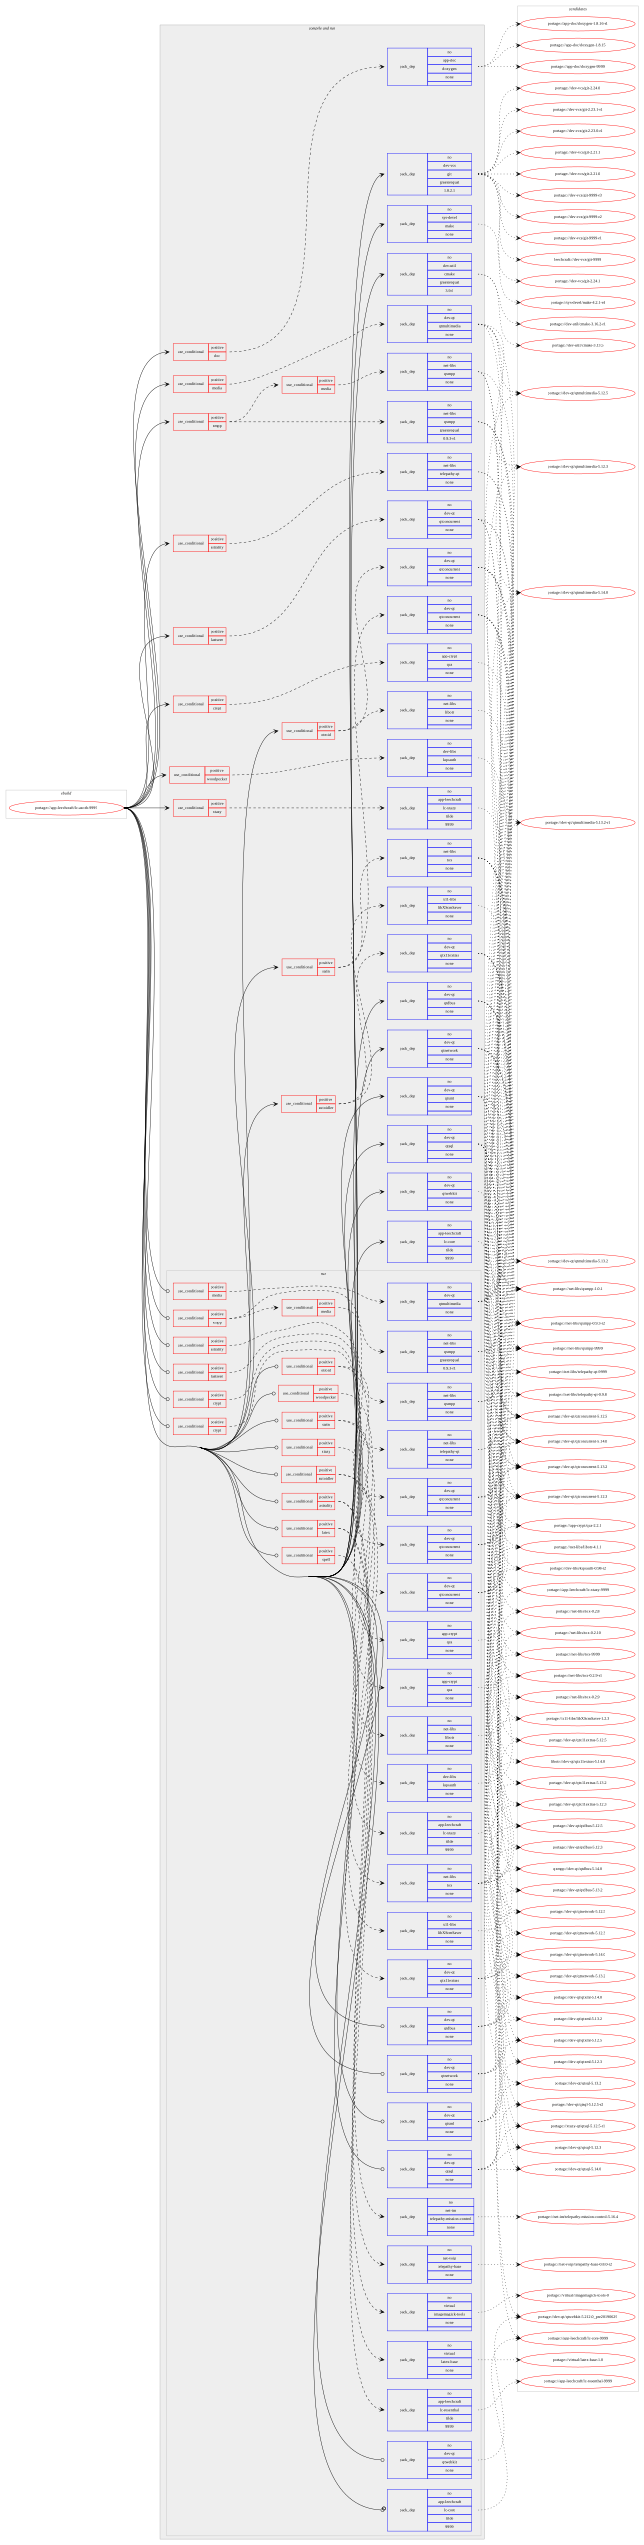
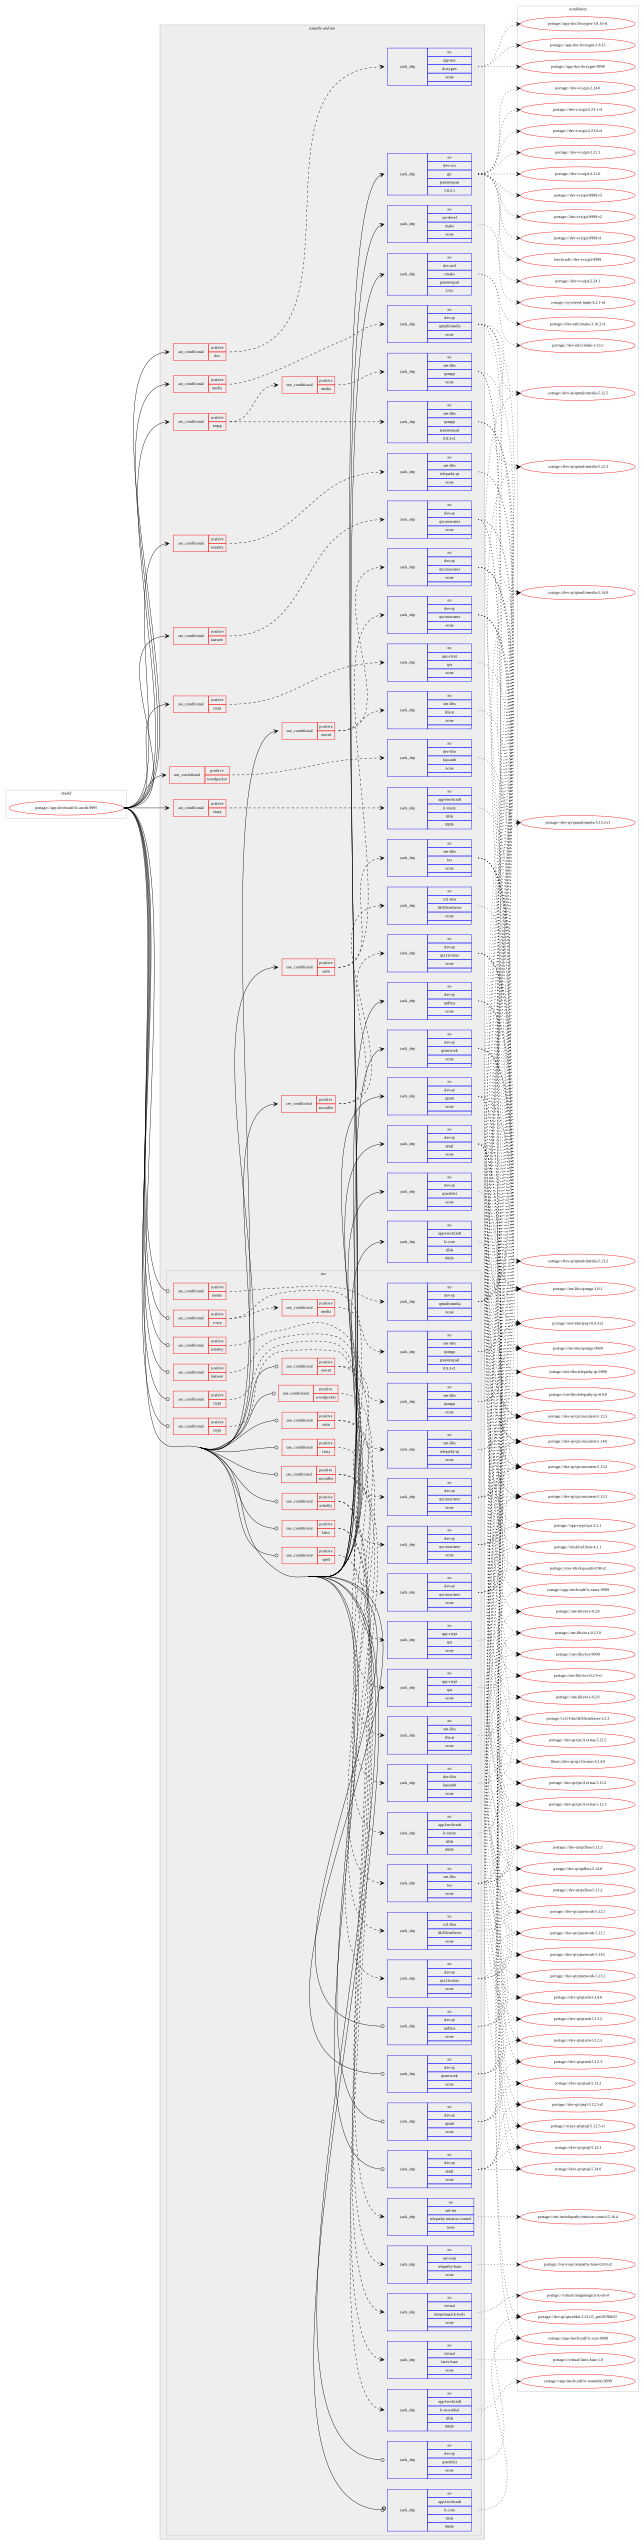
(578, 1324) -> (578, 1324)
(578, 1826) -> none
